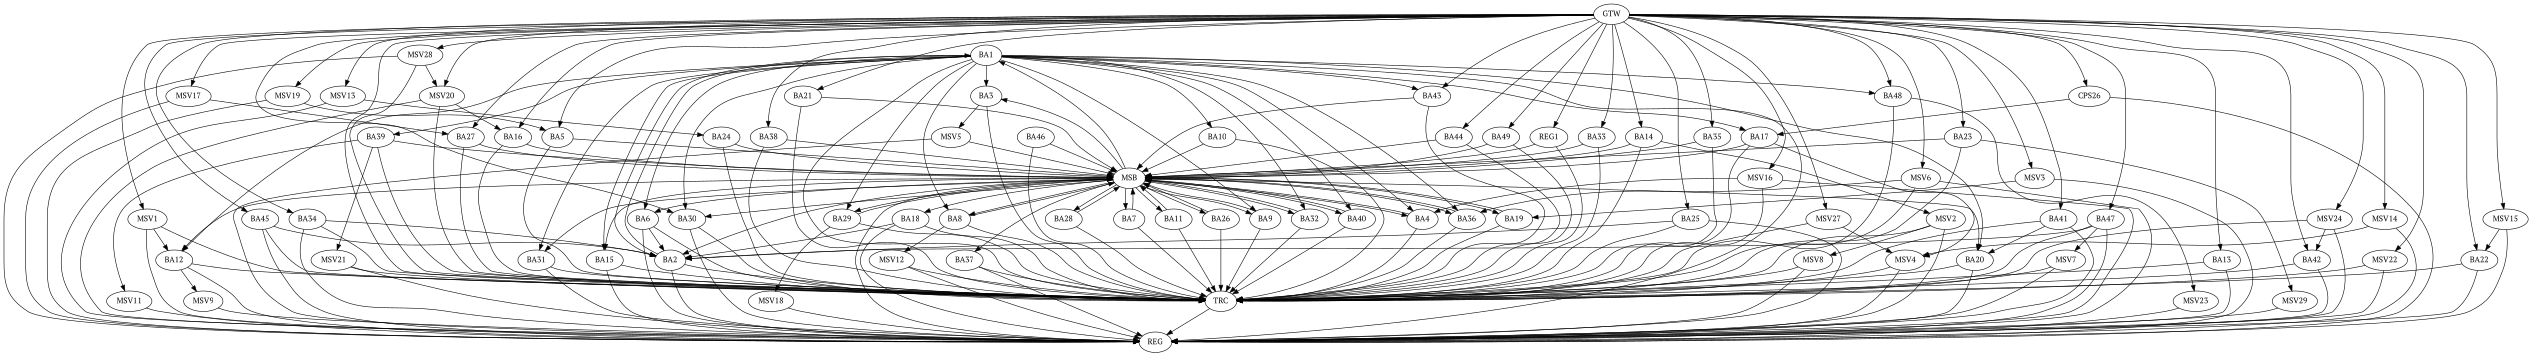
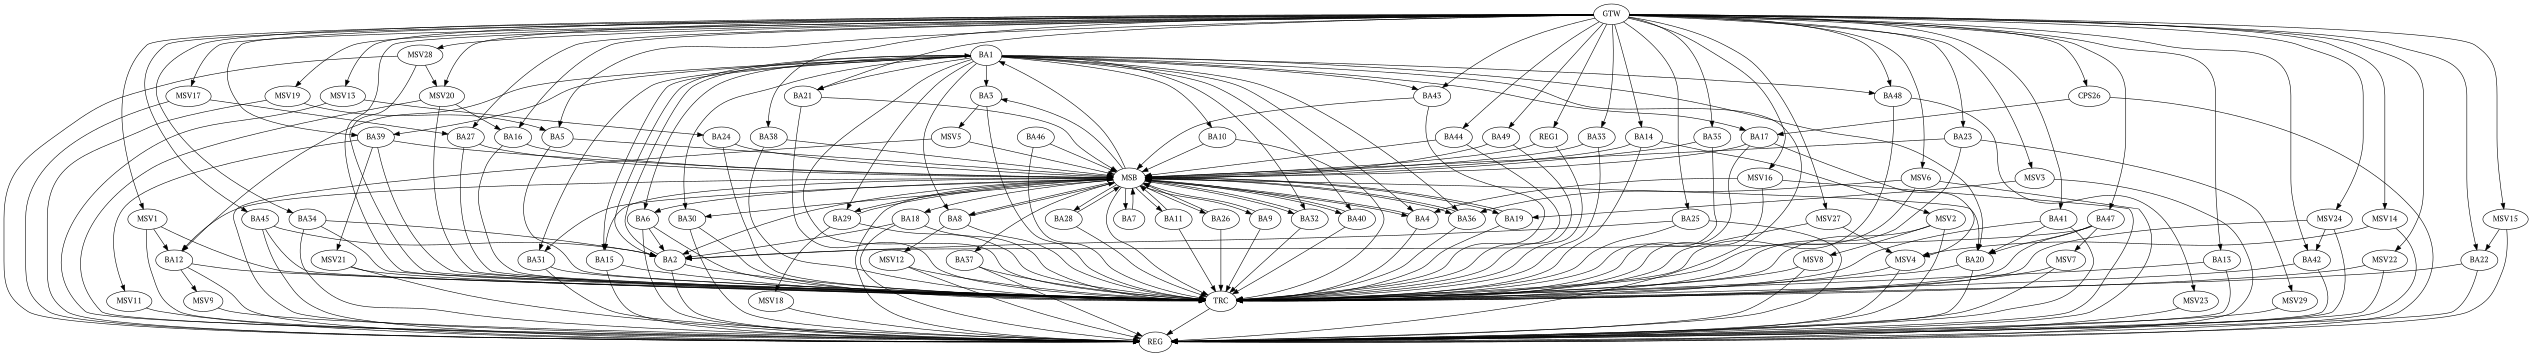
(336, 43) -> (825, 21)
(1132, 122) -> (897, 70)
(1173, 258) -> (1142, 254)
(1668, 336) -> (2044, 240)
